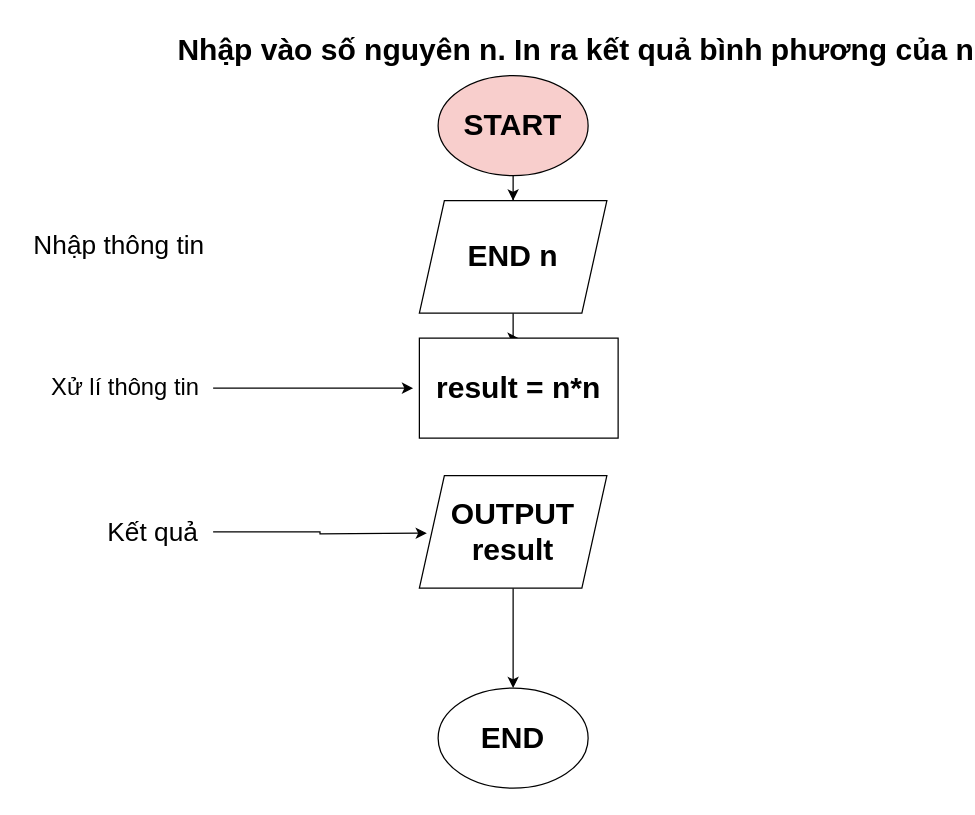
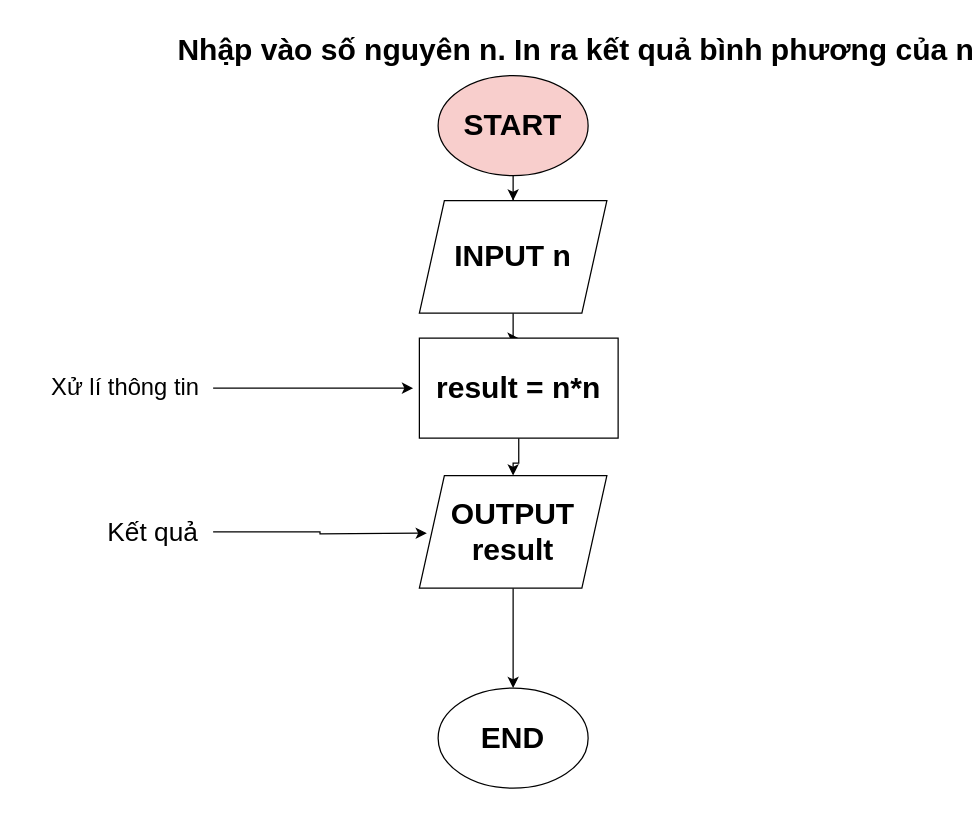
(119, 244) -> none
(513, 257) -> (513, 257)
none -> (519, 455)
